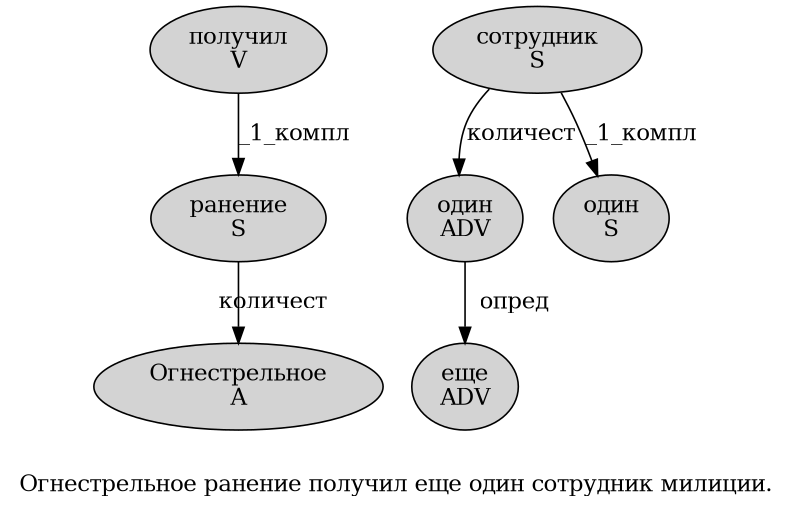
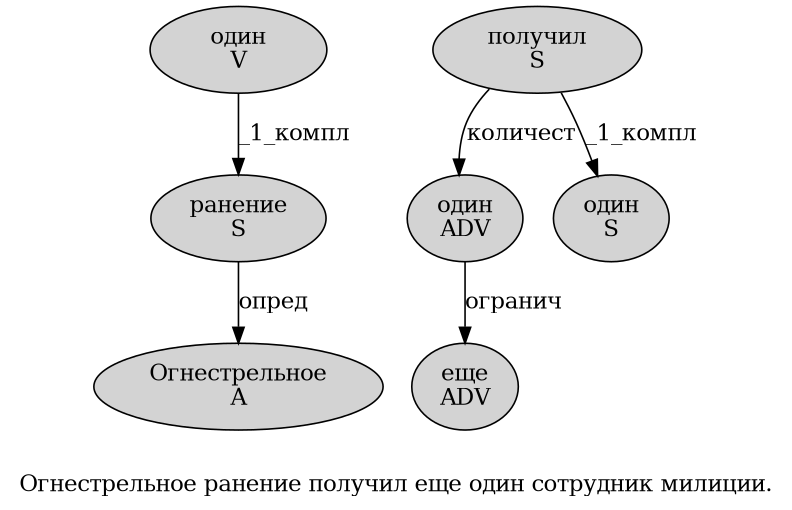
(238, 50) -> (238, 50)
(537, 50) -> (537, 50)
(273, 302) -> (273, 302)
(514, 302) -> (514, 302)
